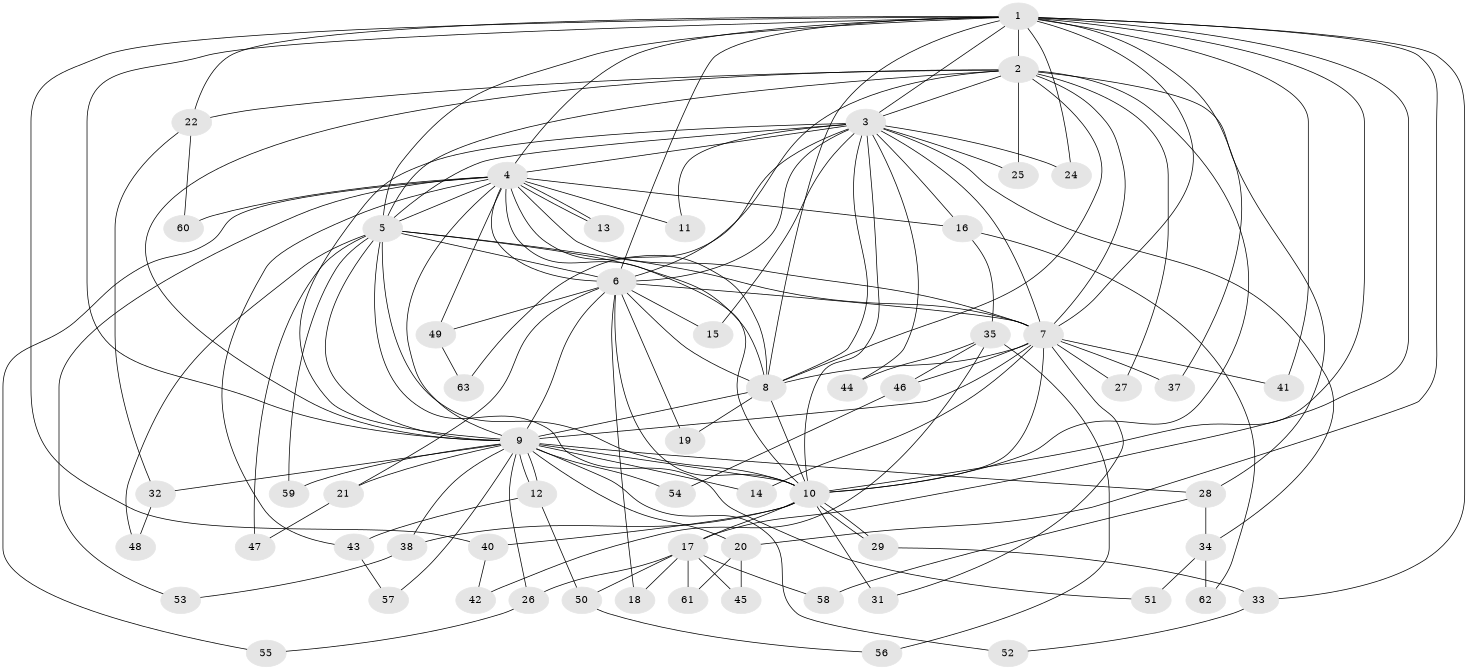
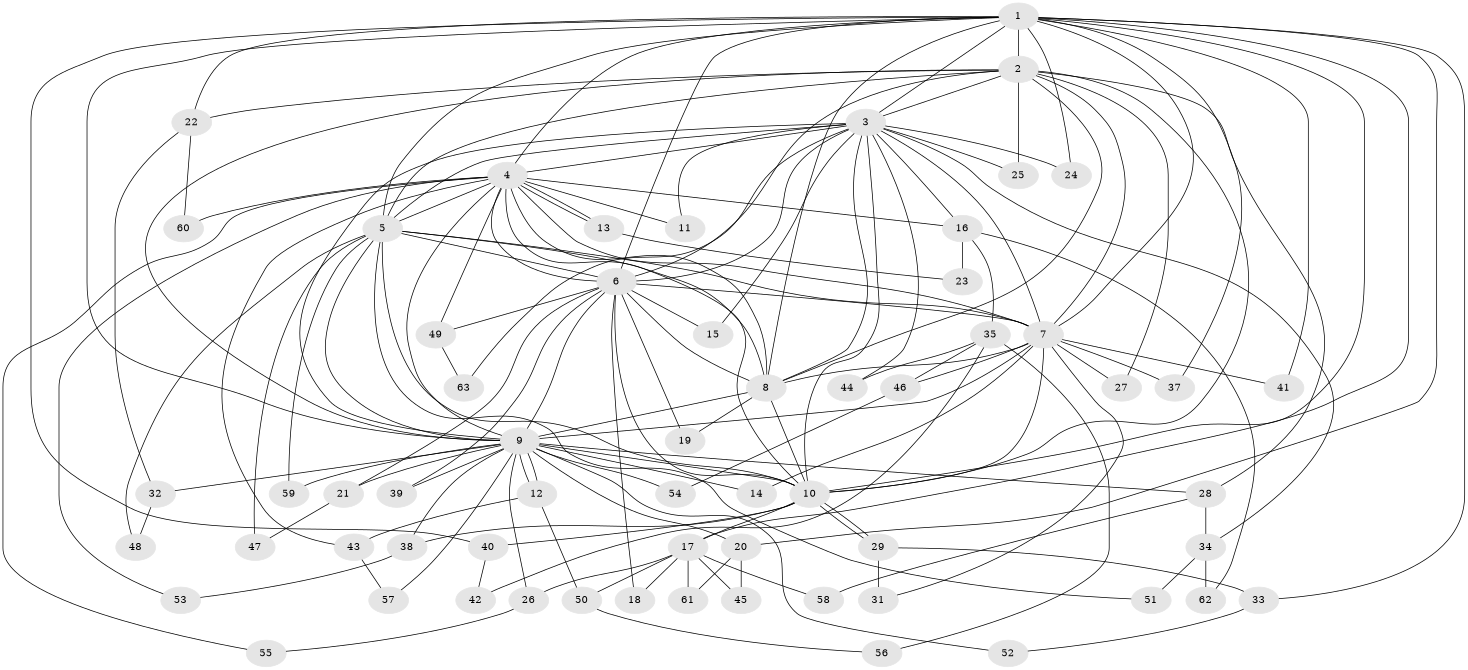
none -> (962, 282)
none -> (397, 494)
(843, 548) -> (878, 574)
